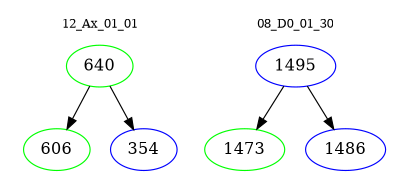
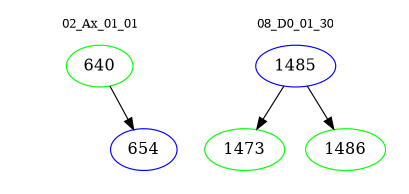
(100, 25) -> (100, 25)
(296, 66) -> (296, 66)
(57, 150) -> none
(144, 150) -> (144, 150)
(346, 150) -> (346, 150)
